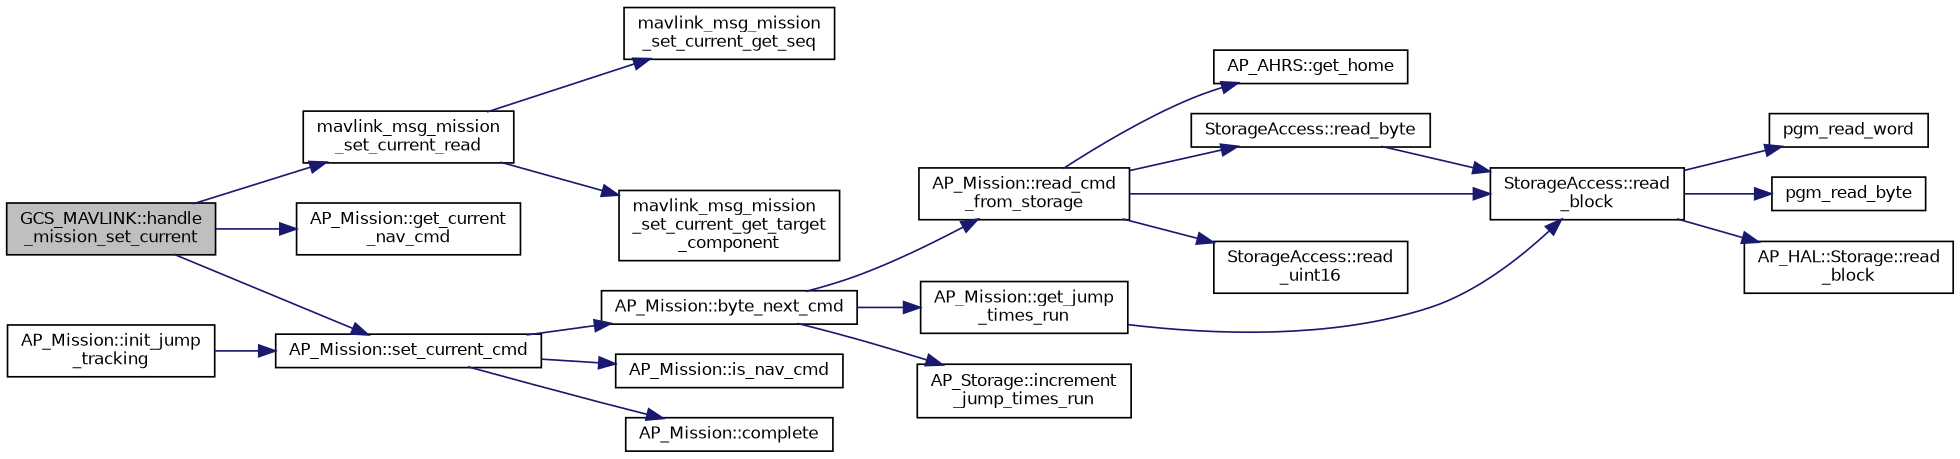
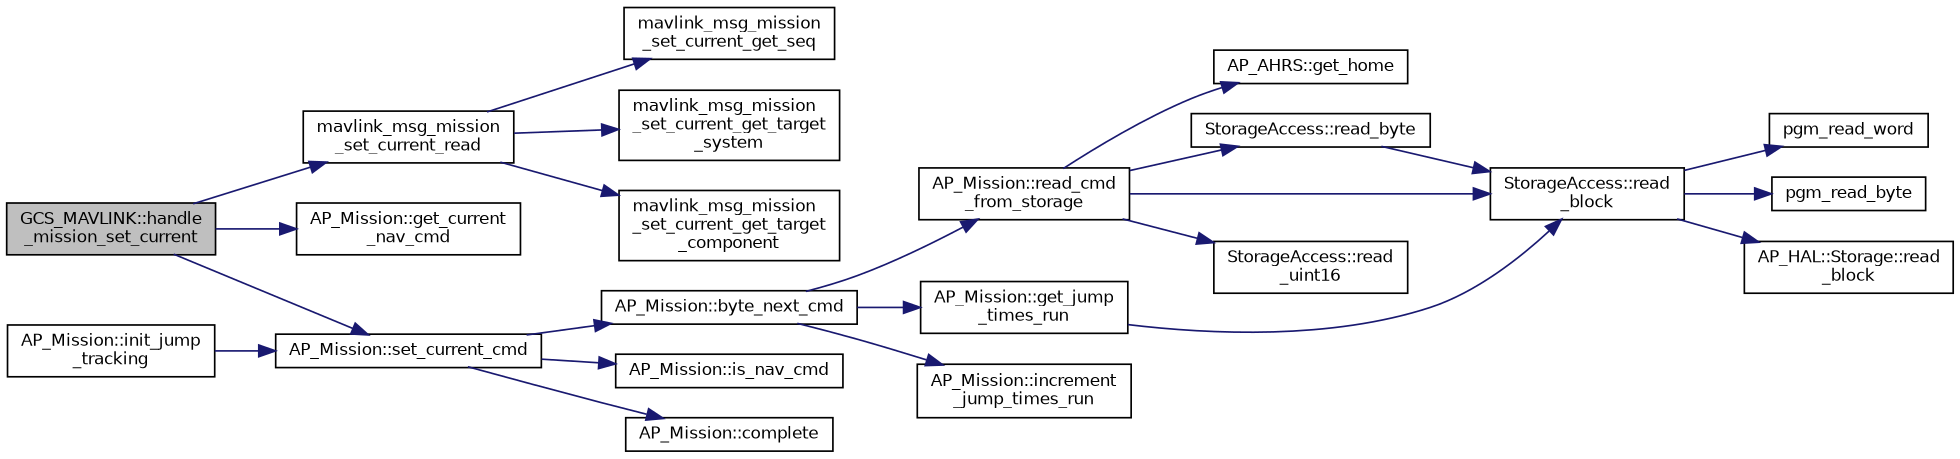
none -> (729, 125)
(1024, 391) -> (1024, 391)
